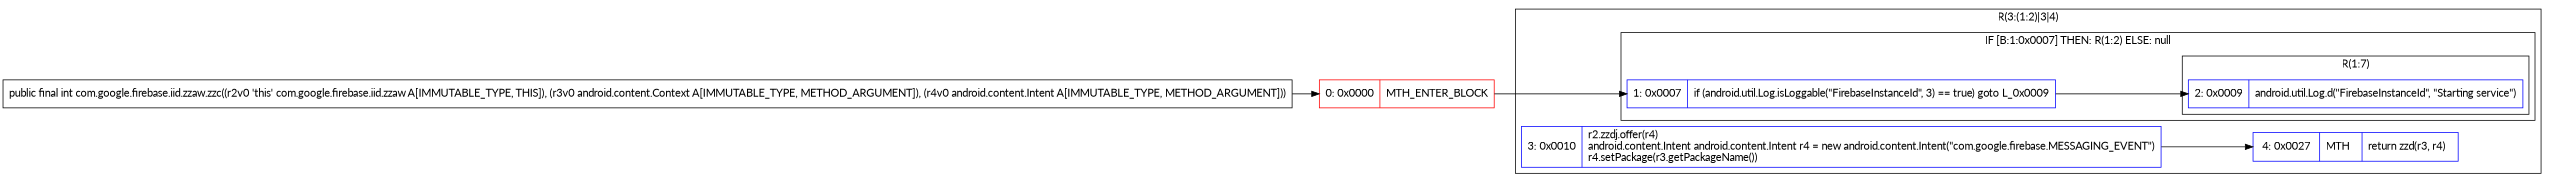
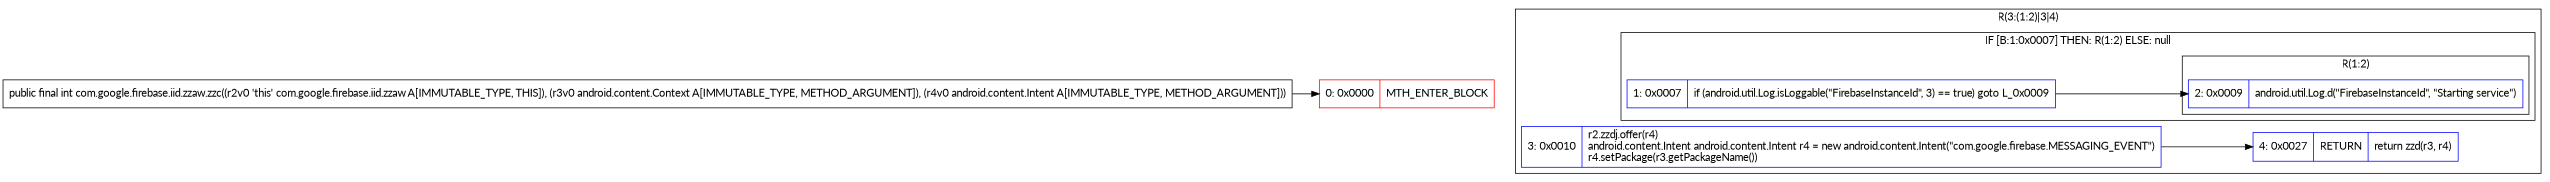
(2356, 65) -> (2356, 65)
(1557, 94) -> none
(2338, 146) -> (2341, 146)
